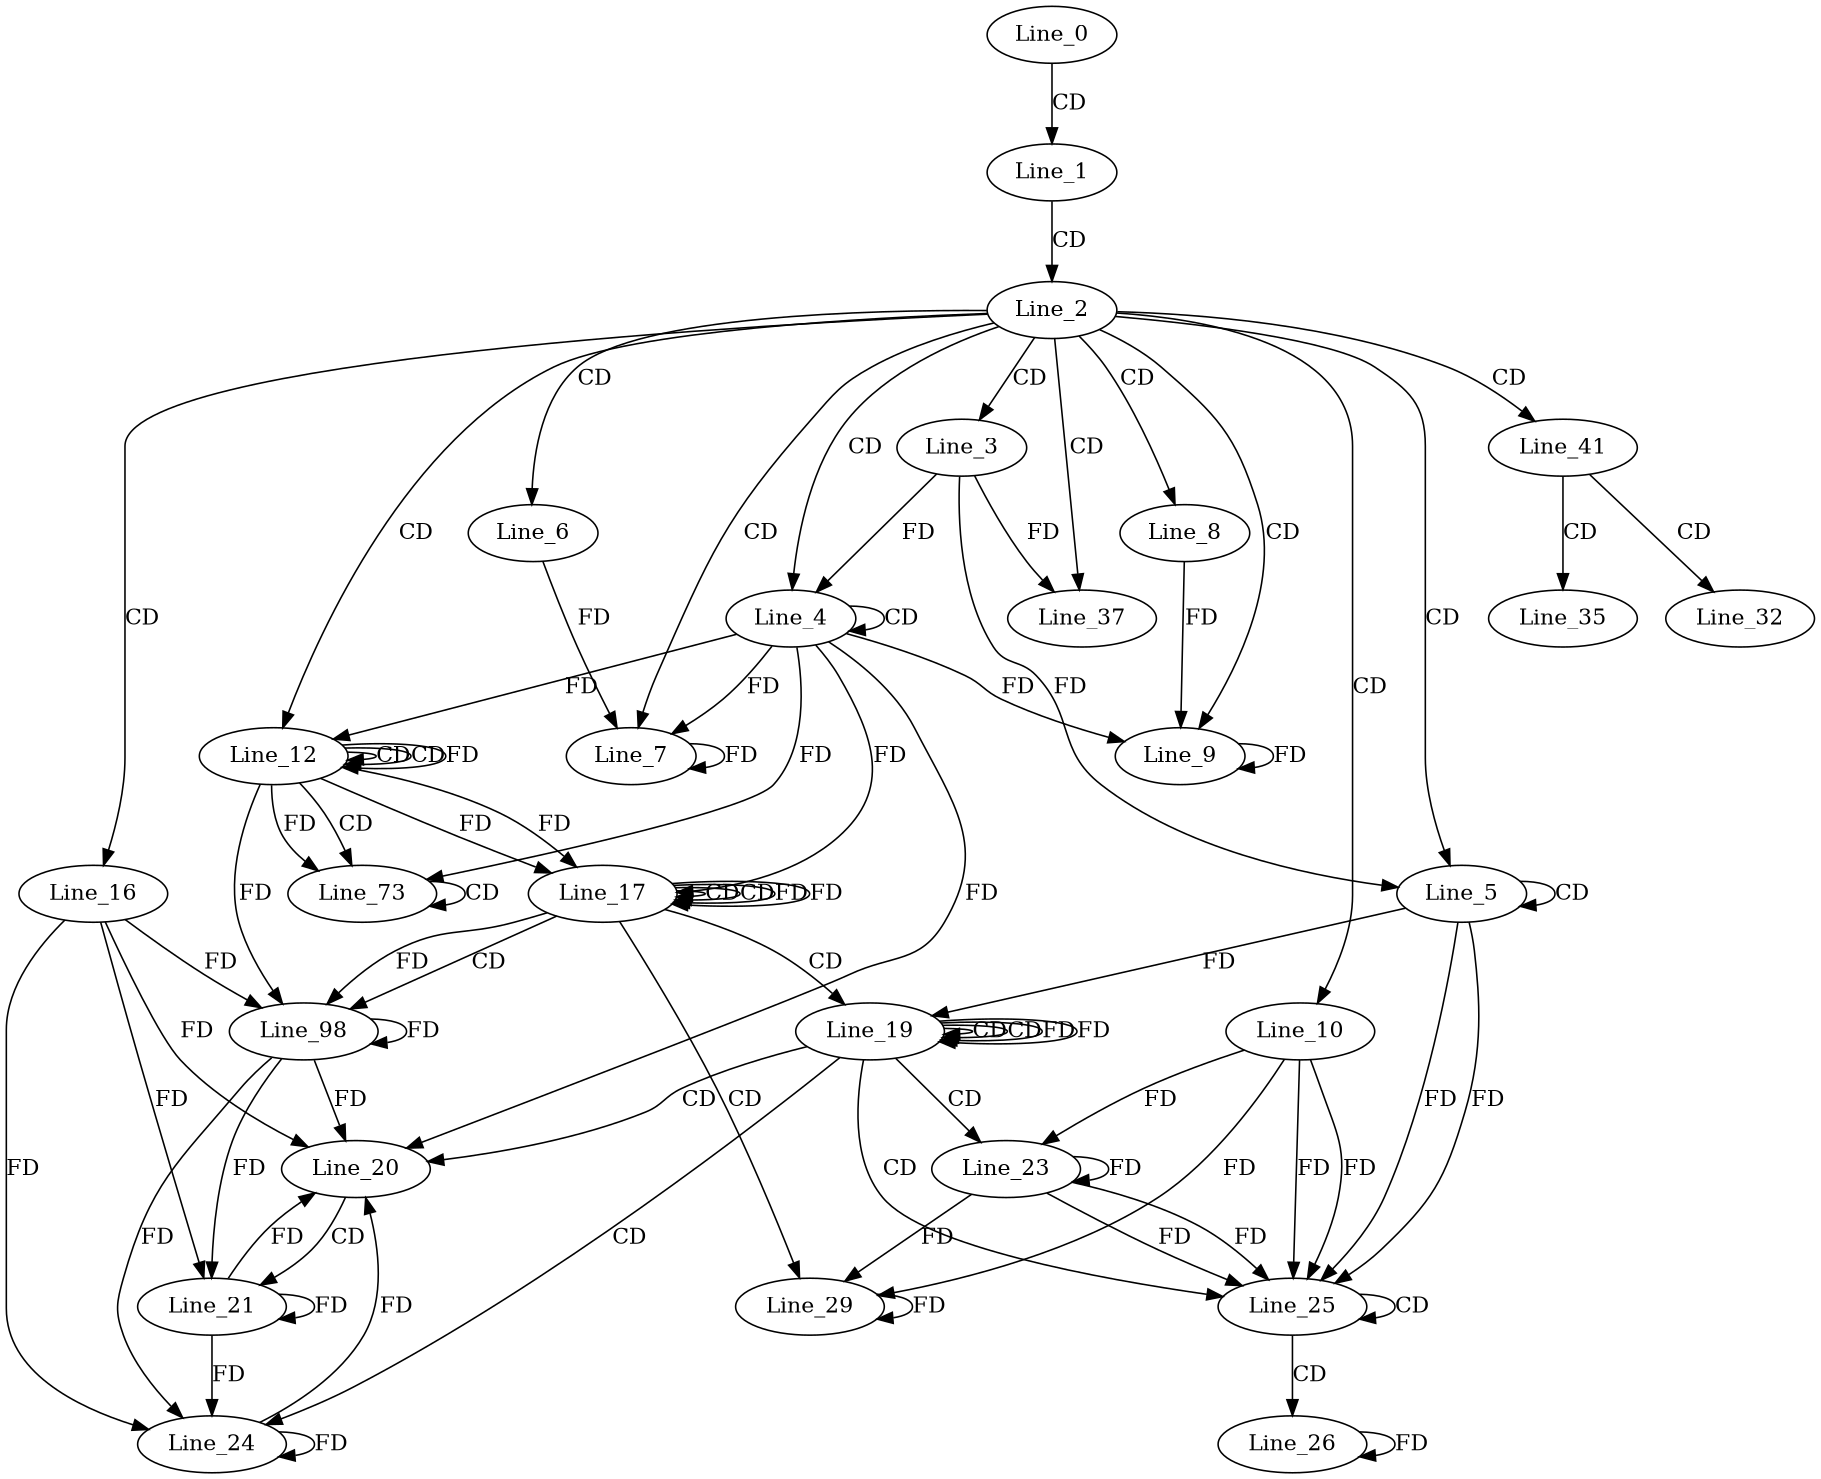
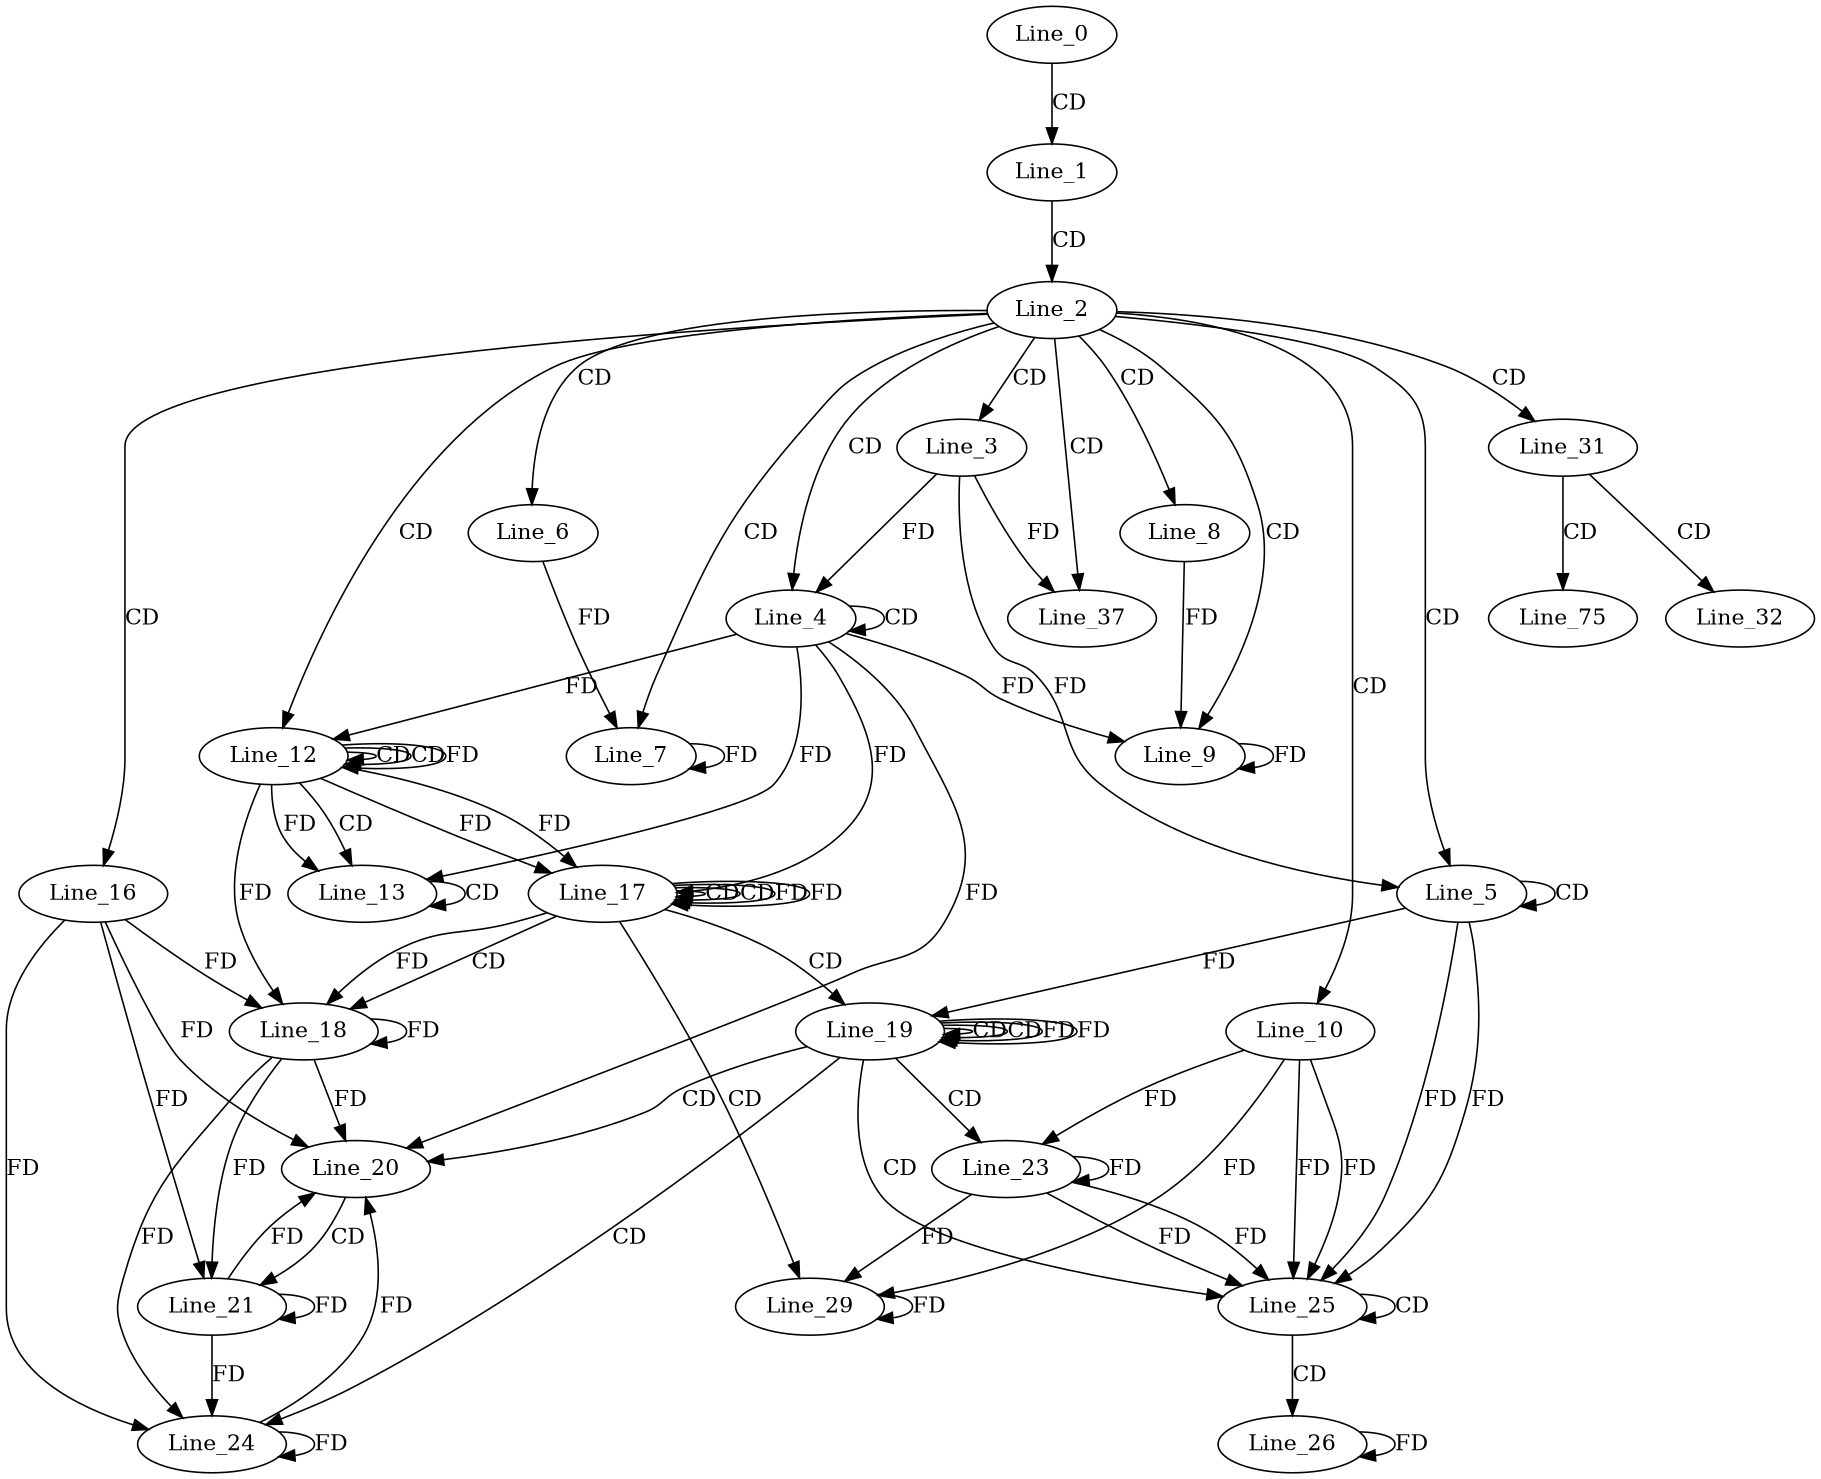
(1563, 448) -> (1563, 448)
(1563, 619) -> (1563, 619)
(733, 690) -> none
(362, 894) -> (362, 894)
(304, 1031) -> (304, 1031)
